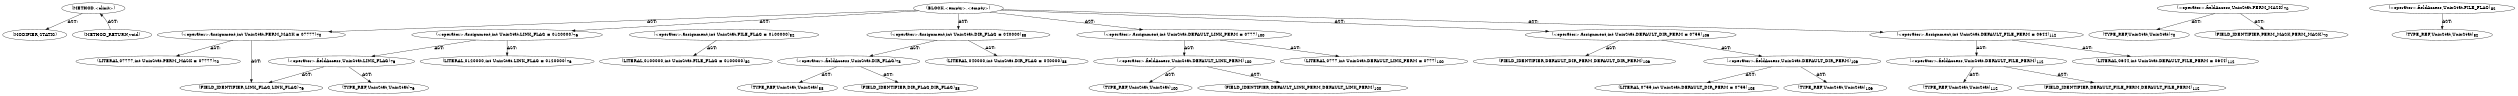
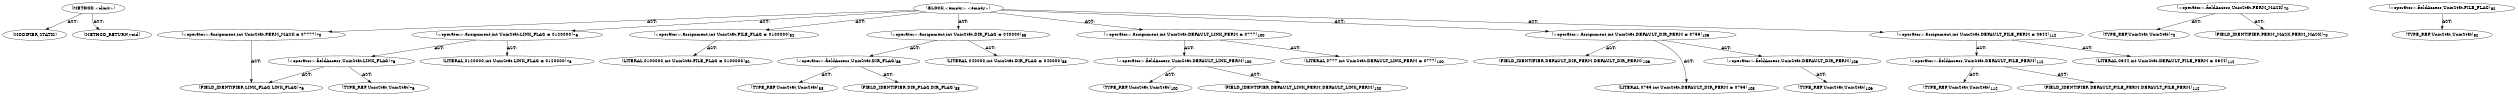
none -> (848, 21)
(107, 22) -> (93, 21)
(158, 61) -> none
(899, 61) -> (899, 61)
(1741, 74) -> (1677, 54)
